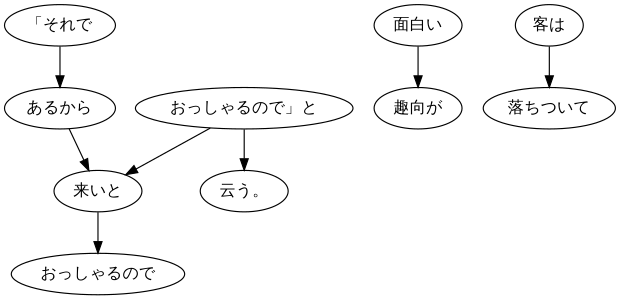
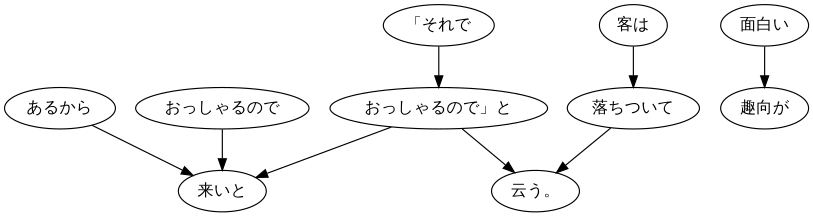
(60, 61) -> (439, 61)
none -> (588, 147)
(98, 227) -> (222, 144)
